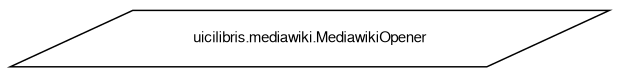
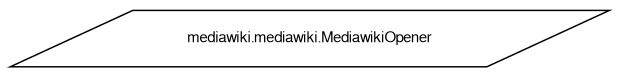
(310, 39) -> (310, 39)
